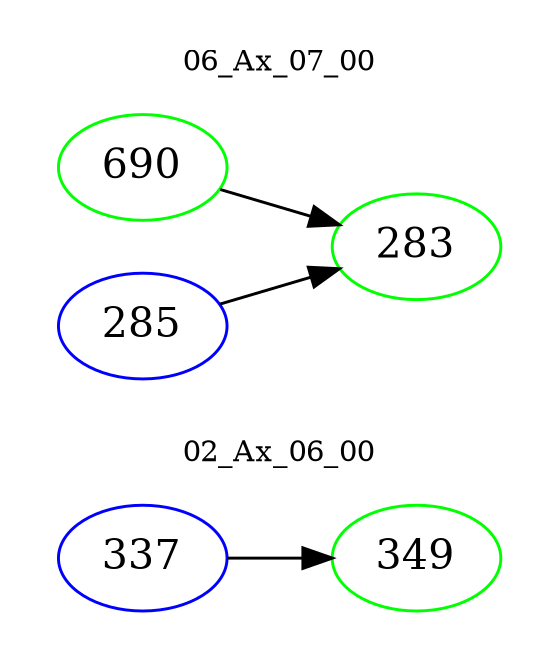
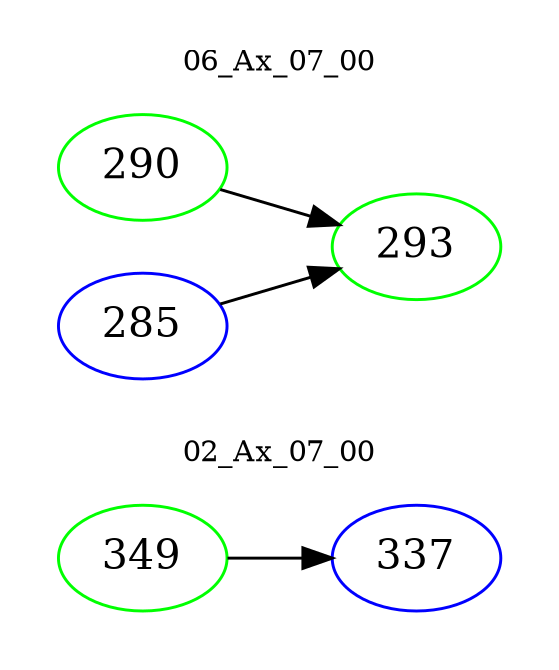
(143, 167) -> (143, 167)
(417, 247) -> (417, 247)
(280, 454) -> (280, 454)
(265, 558) -> (265, 558)
